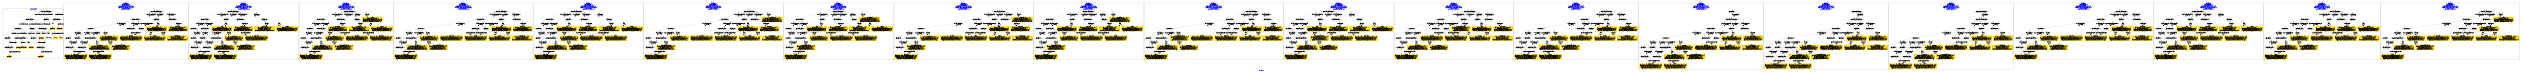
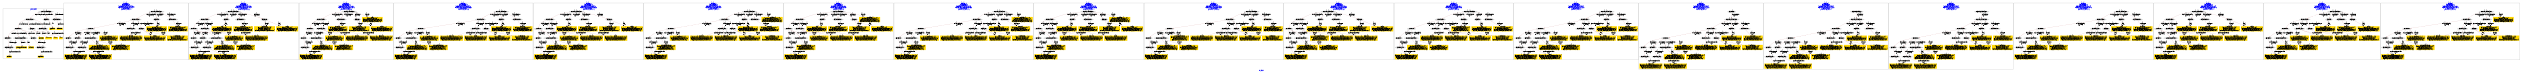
(49, 38) -> (49, 38)
